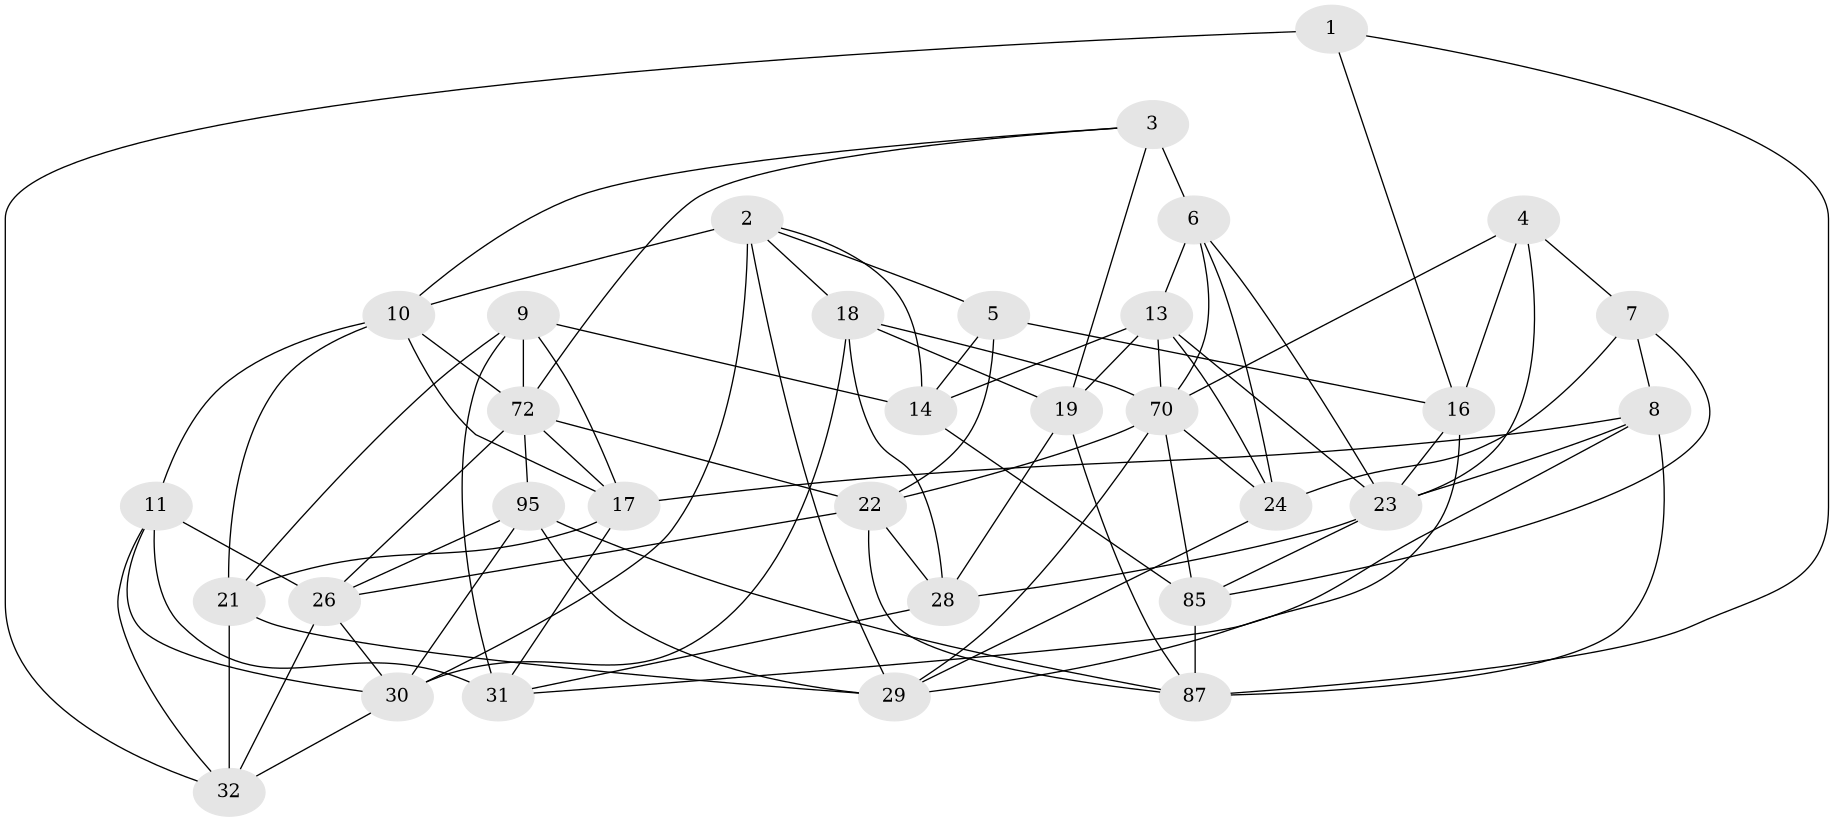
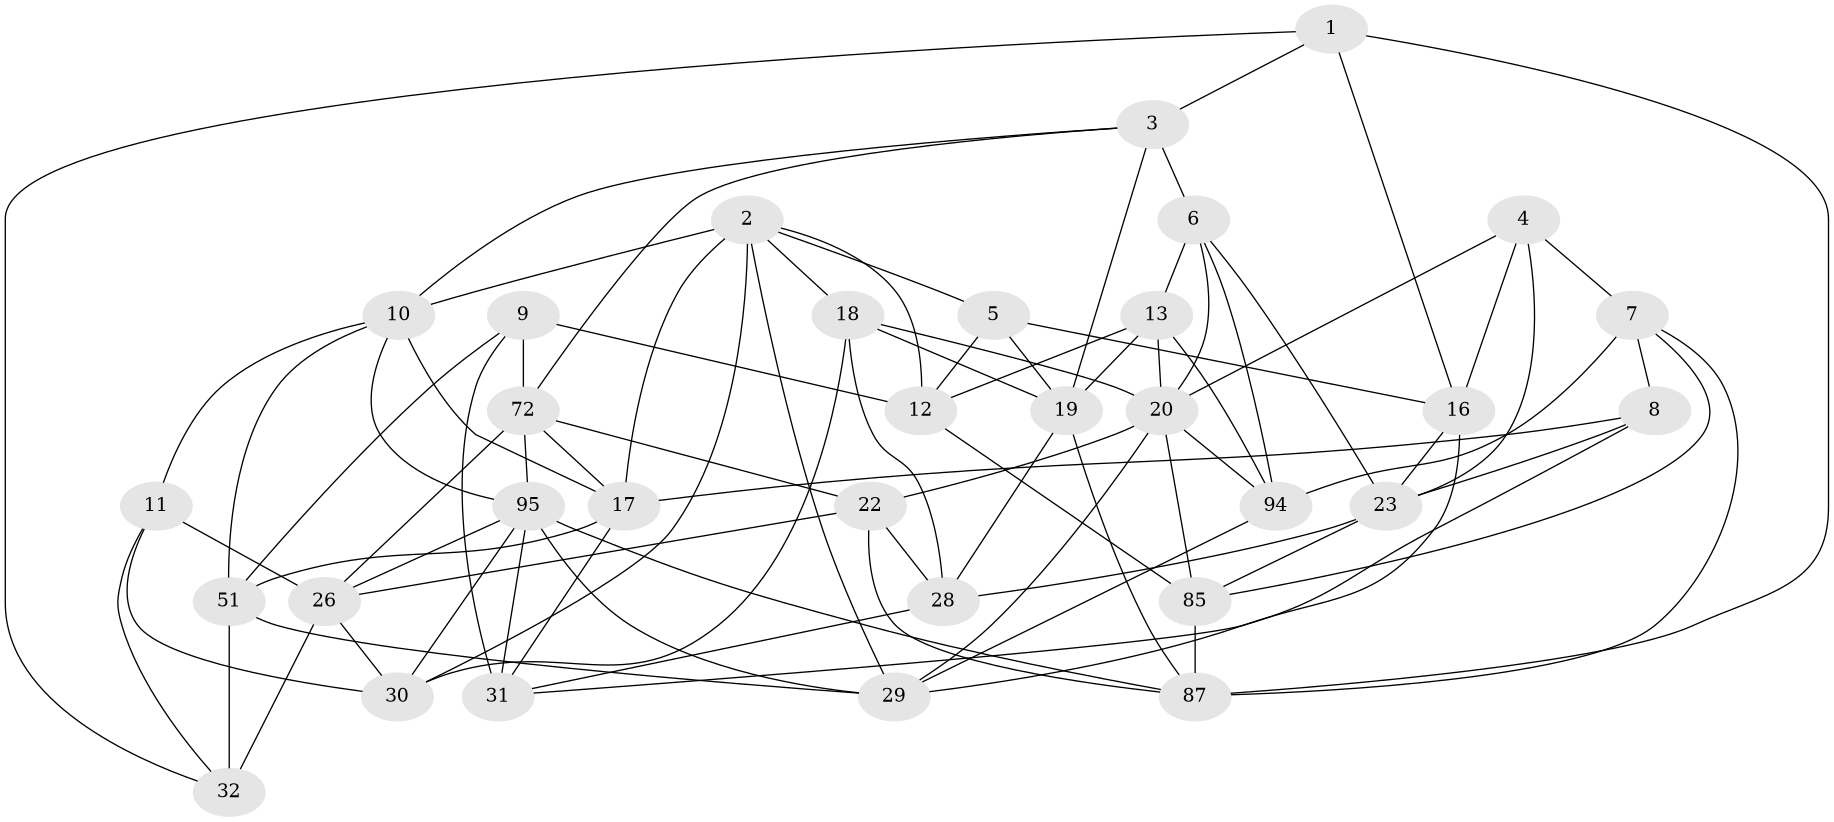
none -> (1242, 77)
(467, 368) -> (390, 448)
(582, 407) -> (651, 357)
(921, 411) -> (921, 411)
(1162, 411) -> (1162, 411)
(1272, 411) -> none
(971, 431) -> (1038, 374)
(1276, 506) -> (1276, 506)
(229, 602) -> (229, 602)
(1602, 639) -> (1653, 626)
(270, 668) -> (513, 602)
(314, 745) -> none
